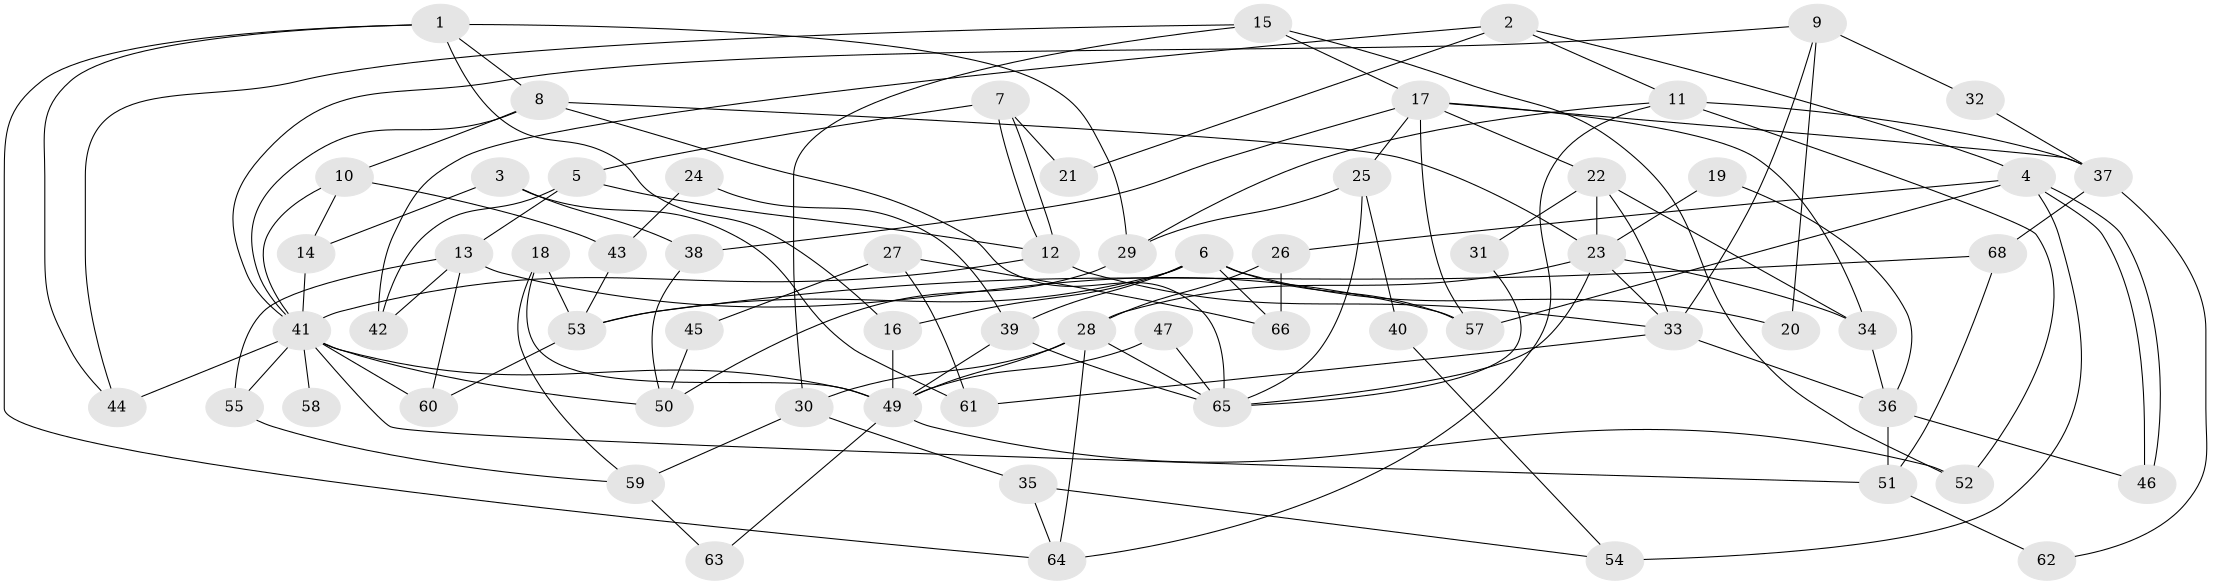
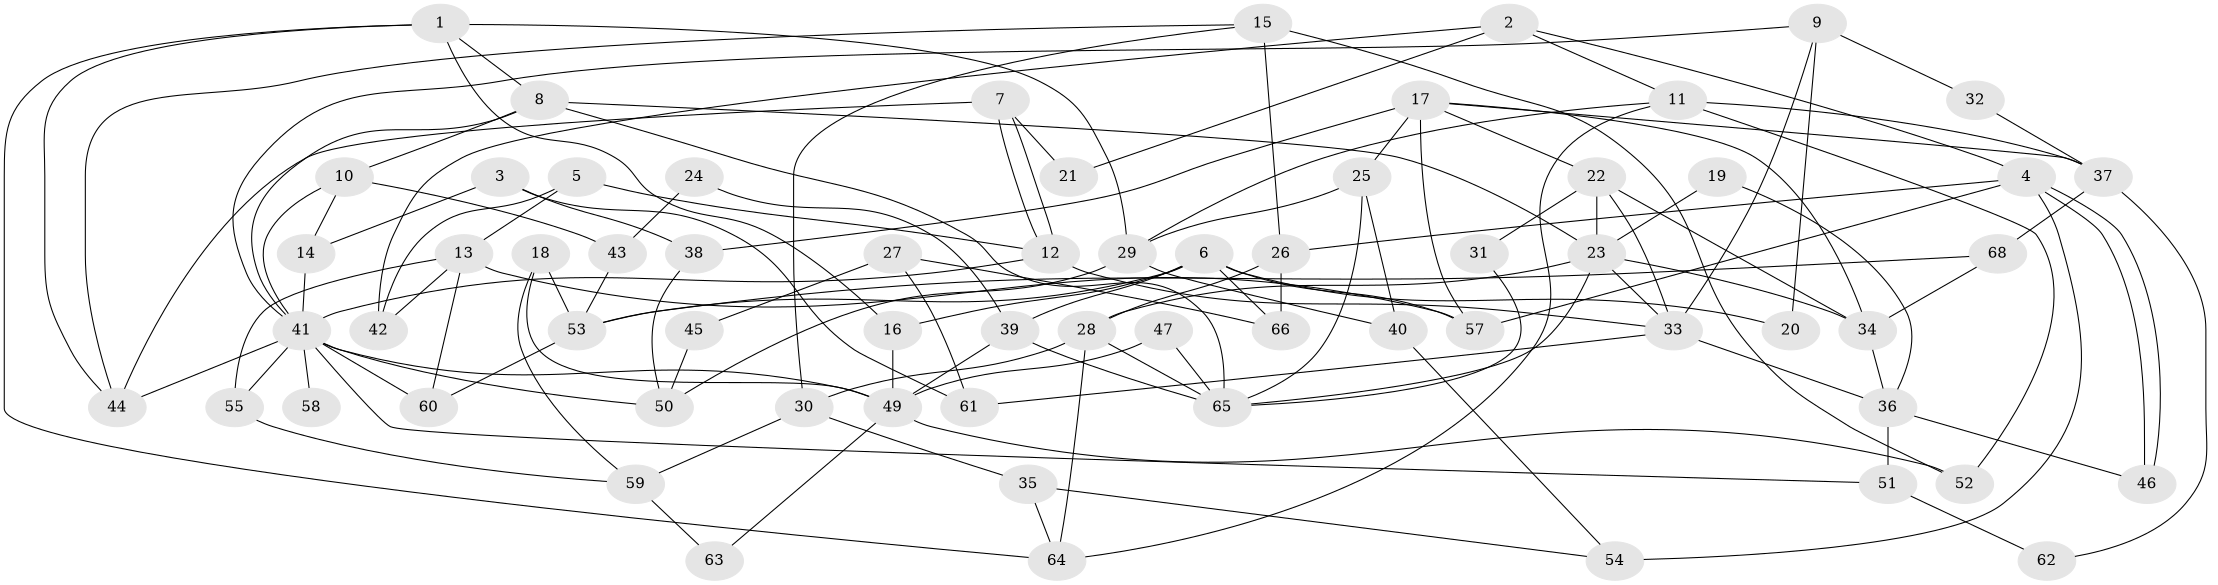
(1342, 62) -> (1272, 134)
(787, 134) -> (489, 129)
none -> (1316, 310)
(990, 369) -> none
(1952, 373) -> (1933, 292)
